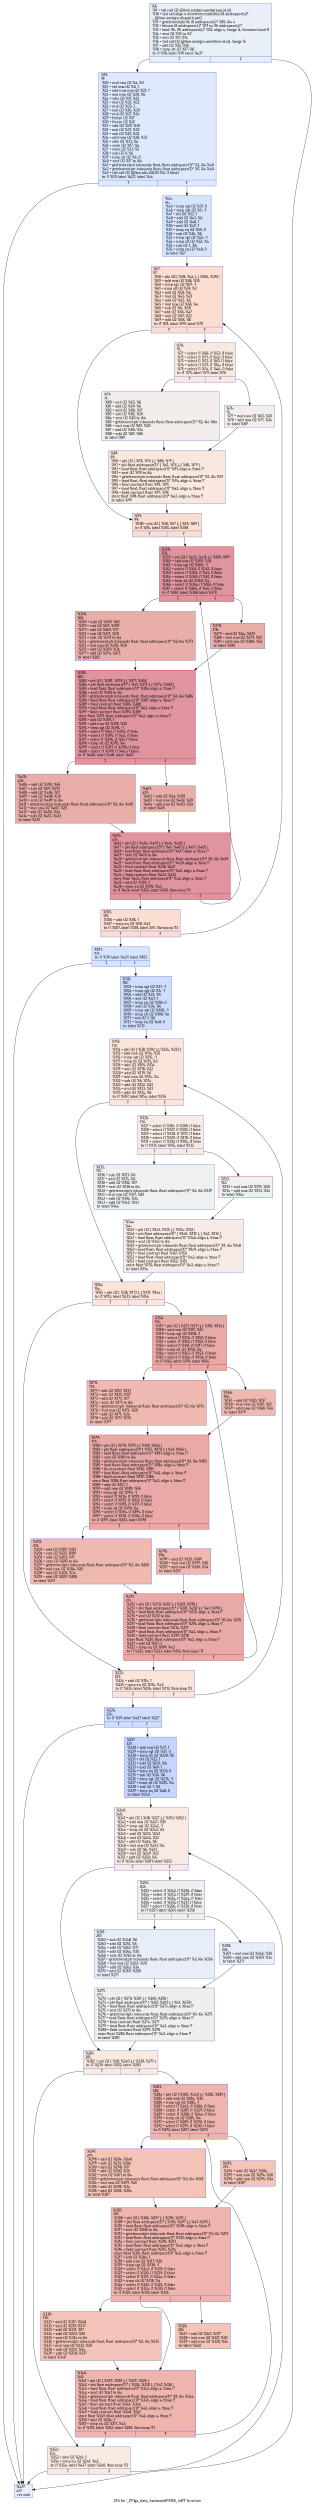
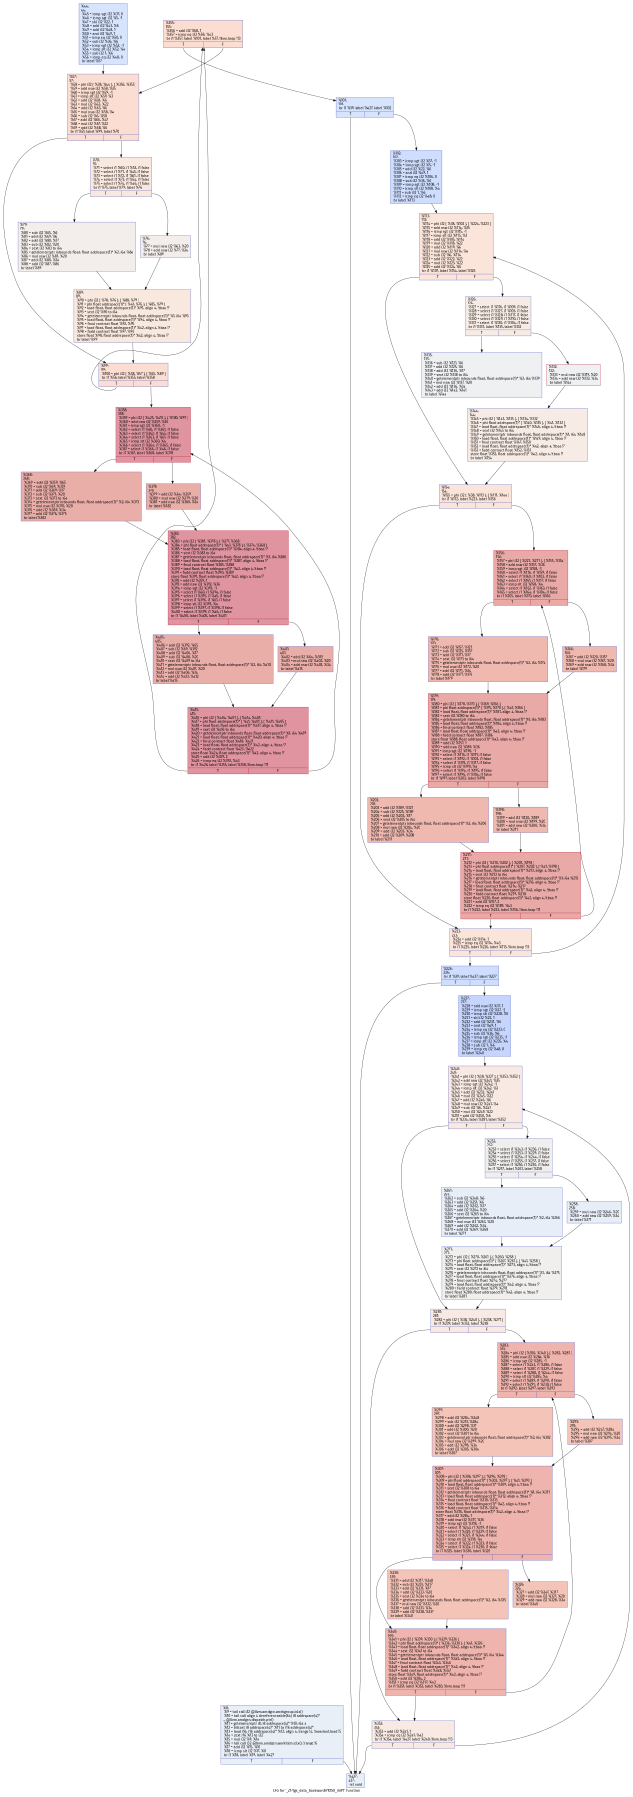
(157, 129) -> none
none -> (200, 273)
